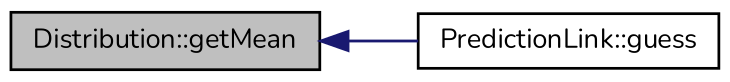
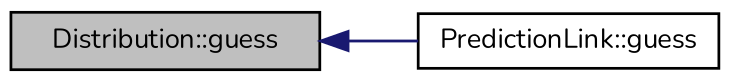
(165, 41) -> (165, 41)
